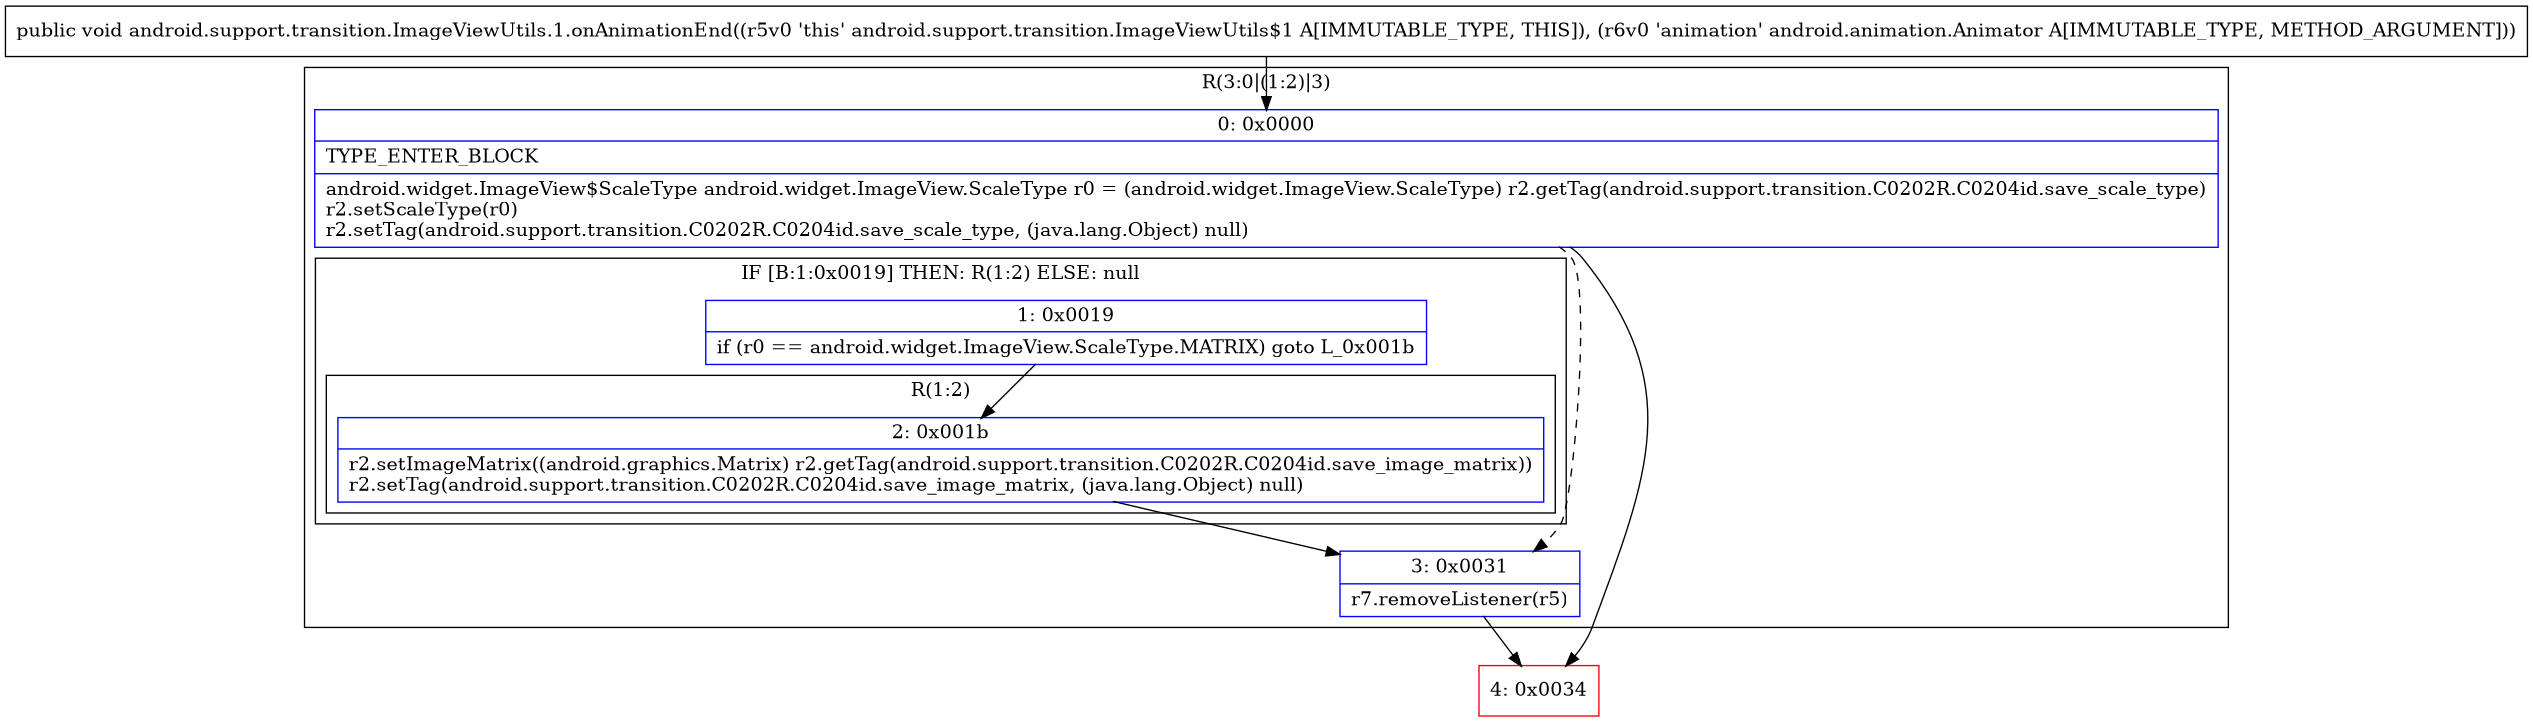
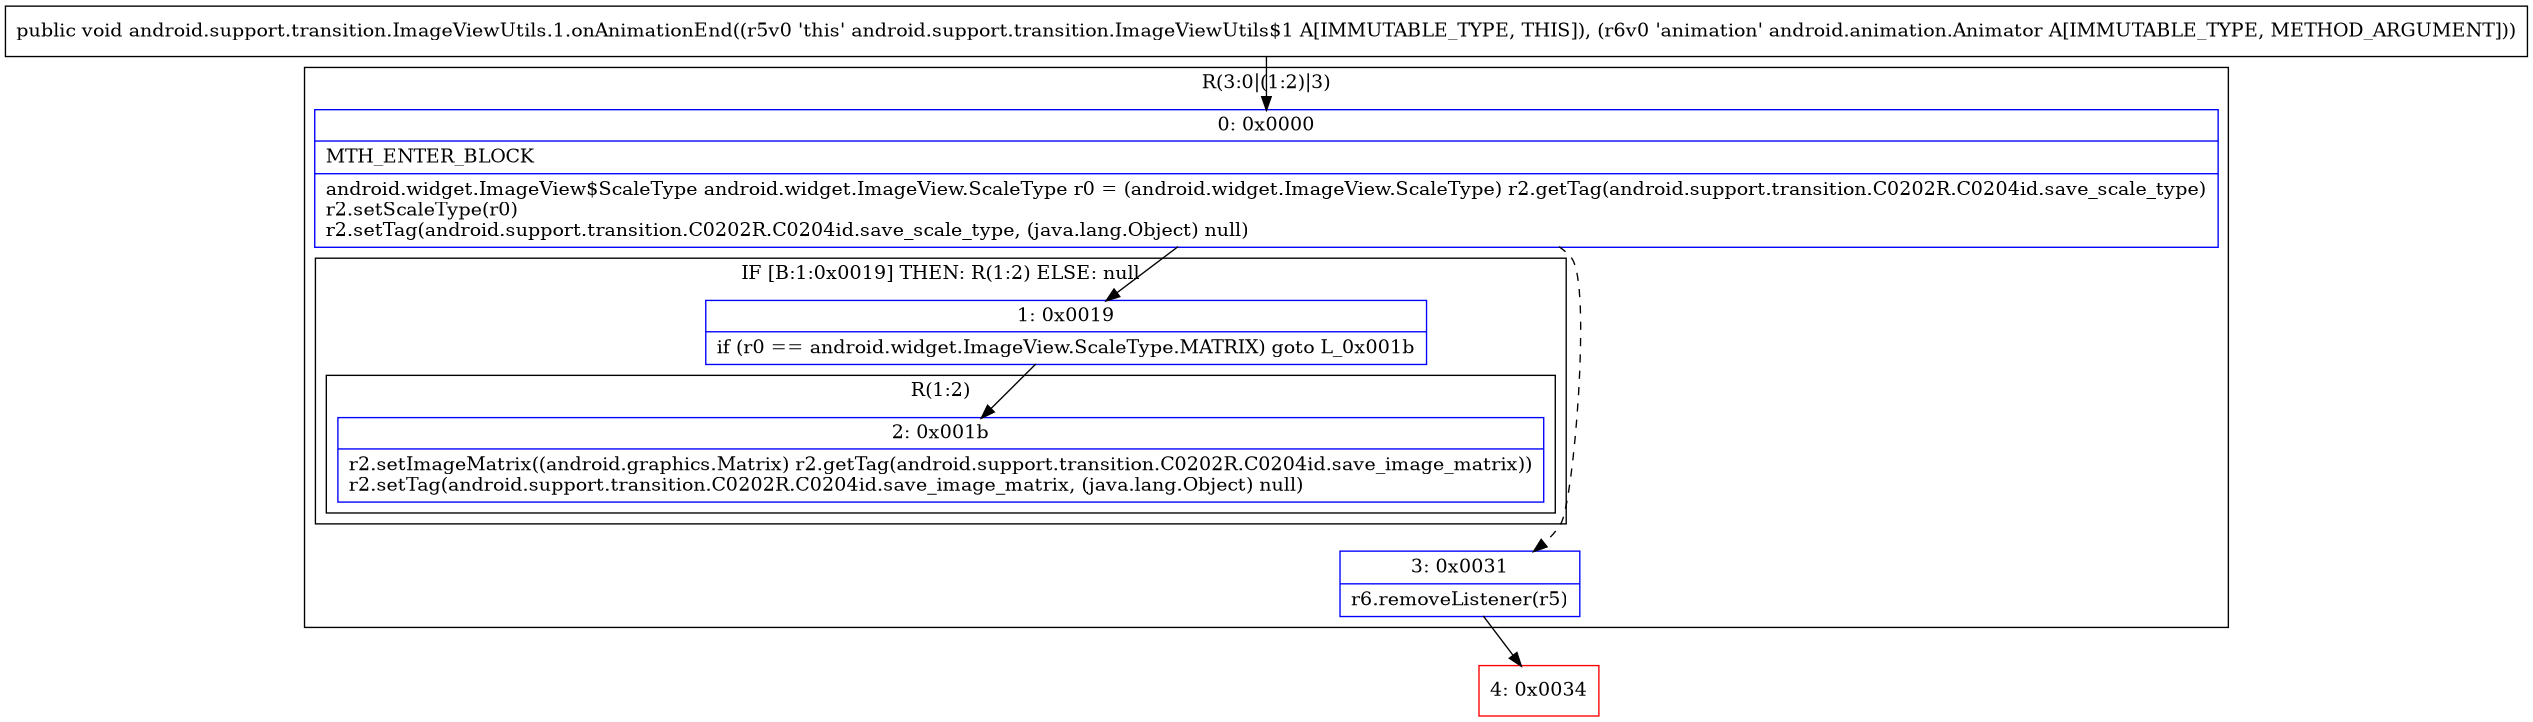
(433, 157) -> (431, 157)
(1645, 447) -> (1148, 270)
(1246, 533) -> none
(1460, 599) -> (1460, 599)
